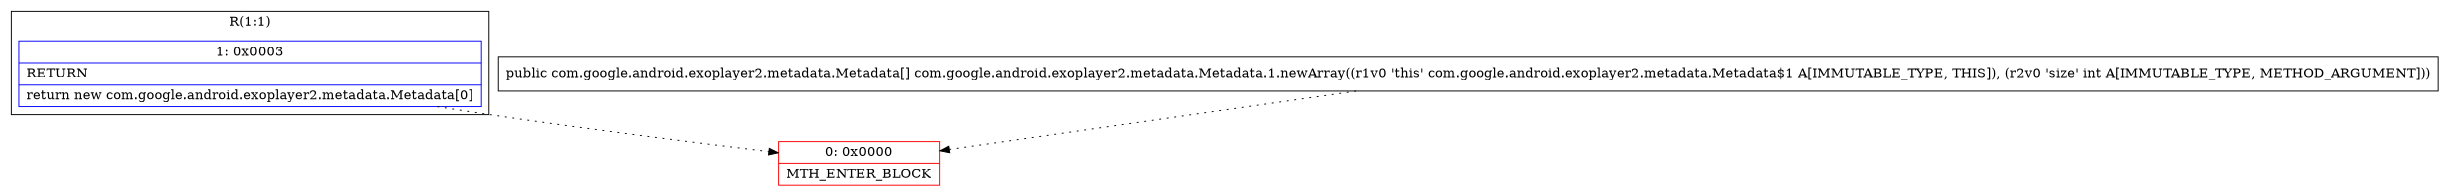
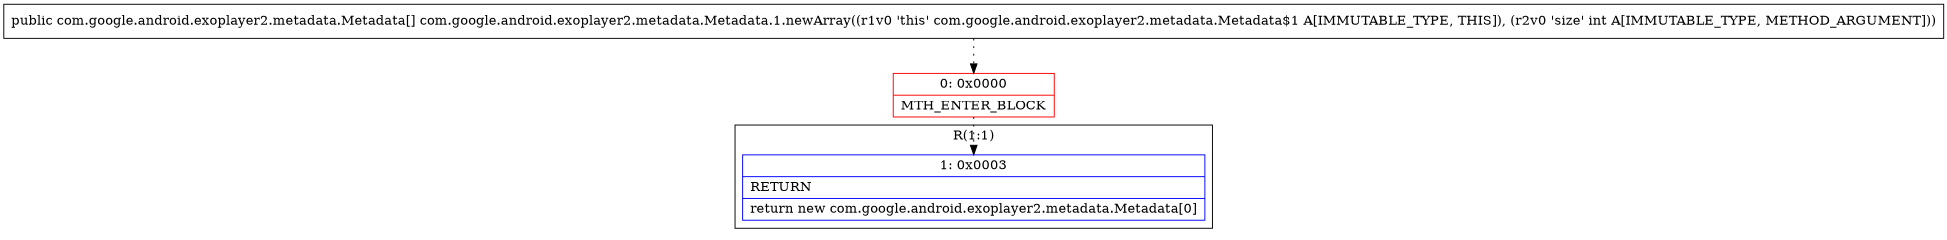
(603, 130) -> (974, 131)
